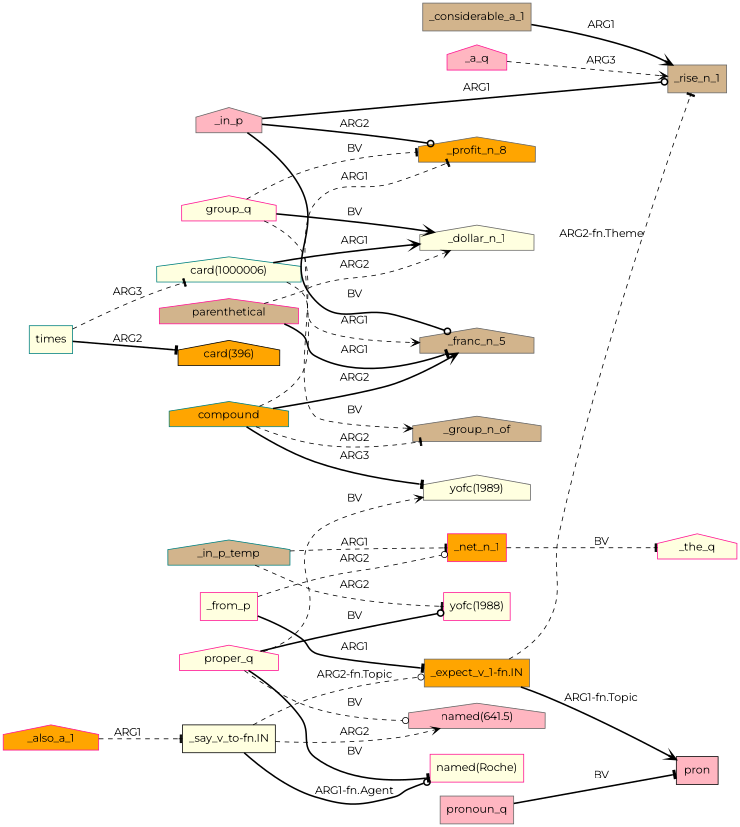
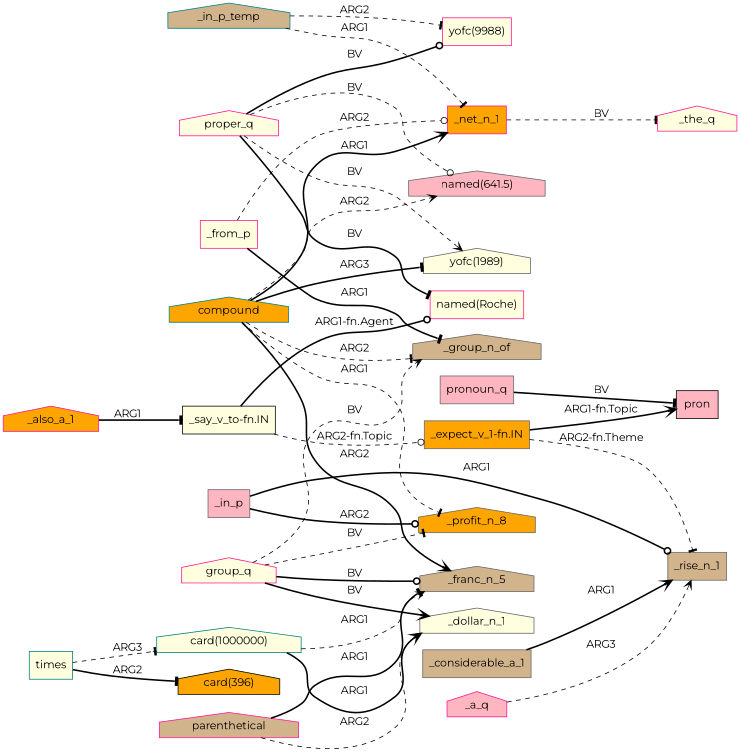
(229, 121) -> (229, 504)
none -> (304, 186)
(229, 271) -> (229, 641)
(318, 303) -> (345, 581)
(477, 607) -> (477, 32)
(333, 657) -> (338, 305)
(139, 739) -> (139, 420)
(354, 741) -> (321, 221)
